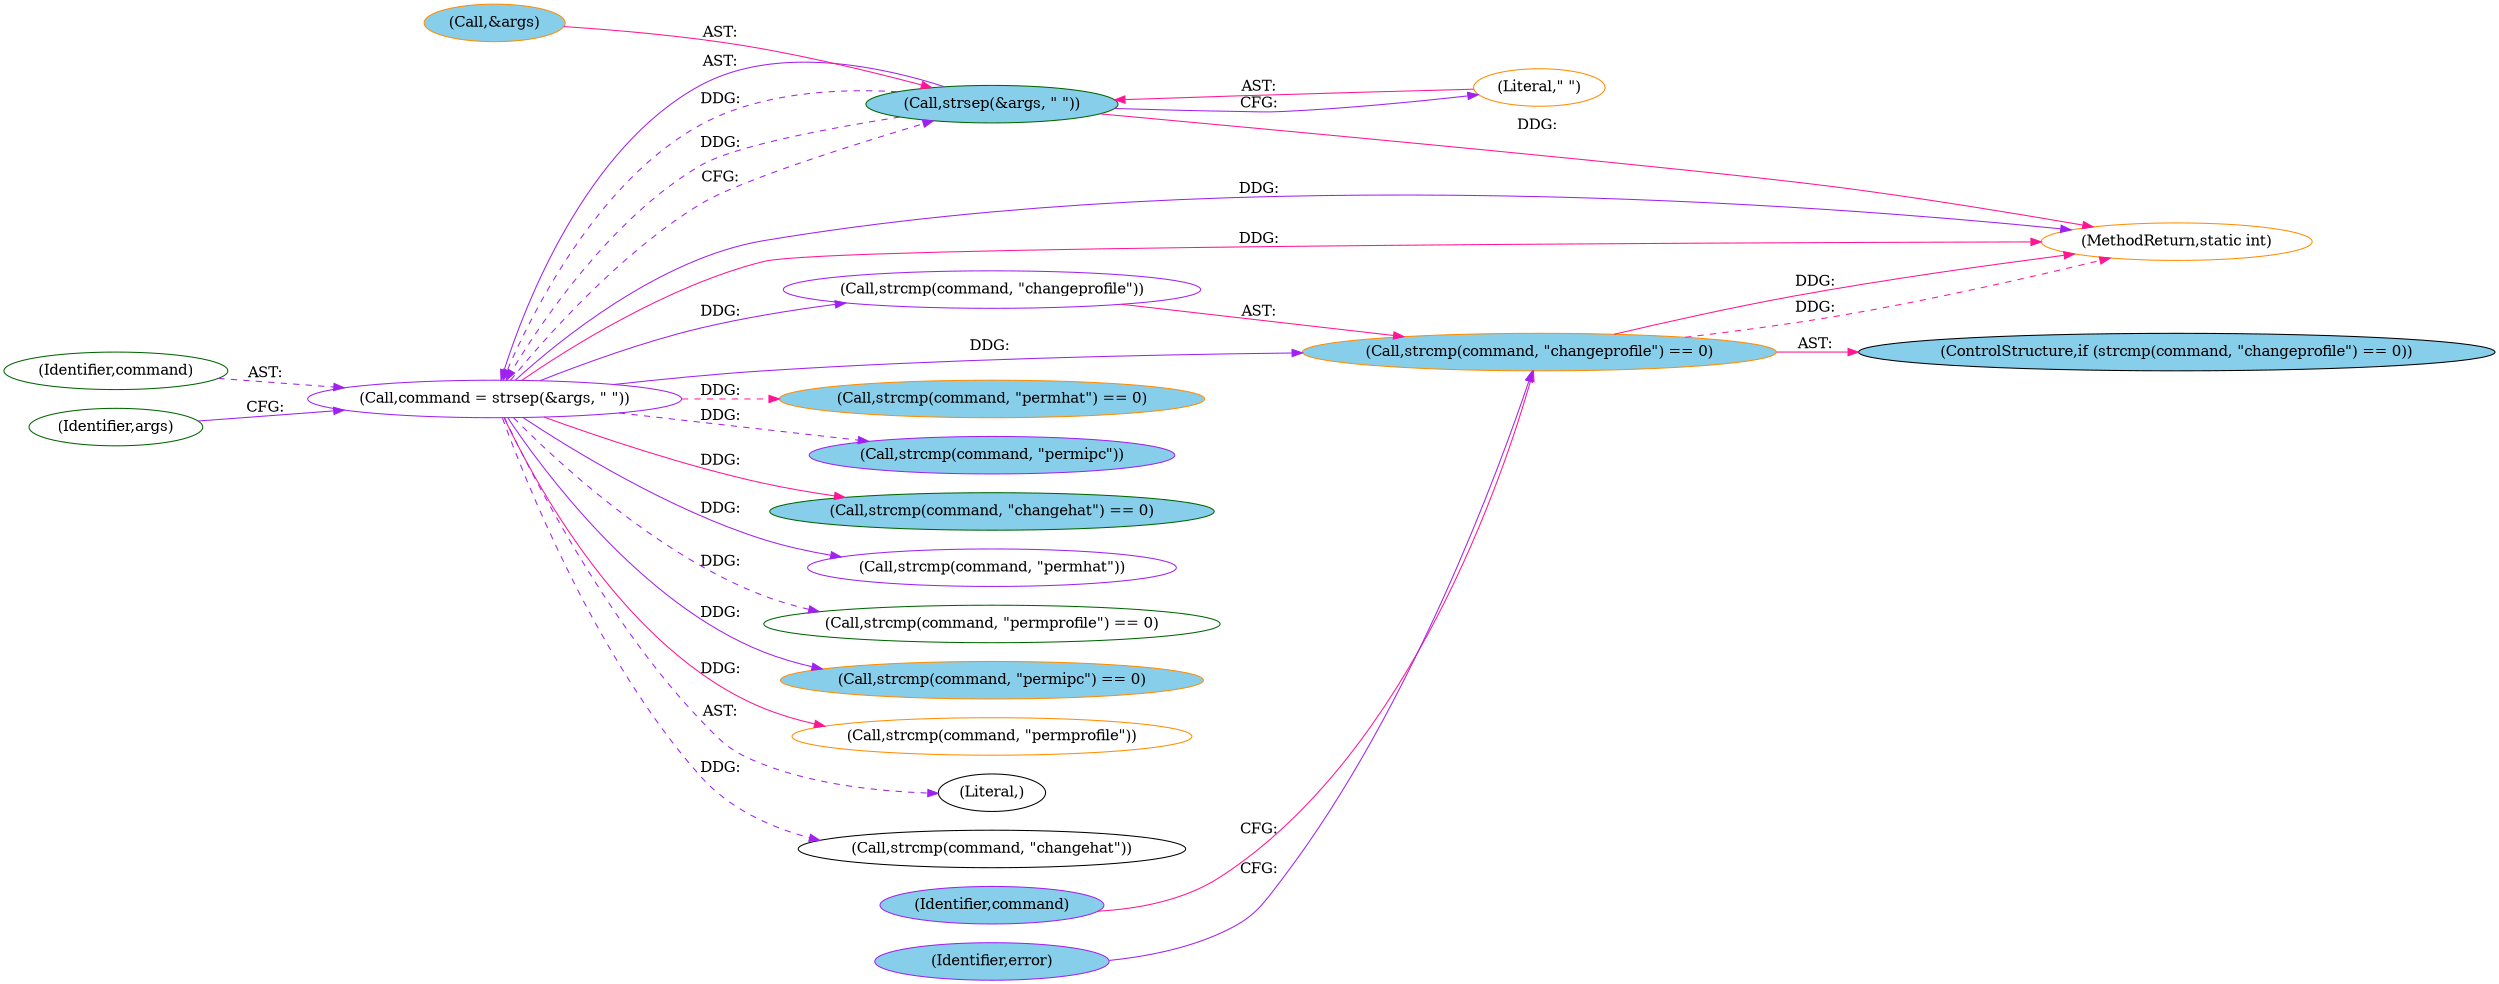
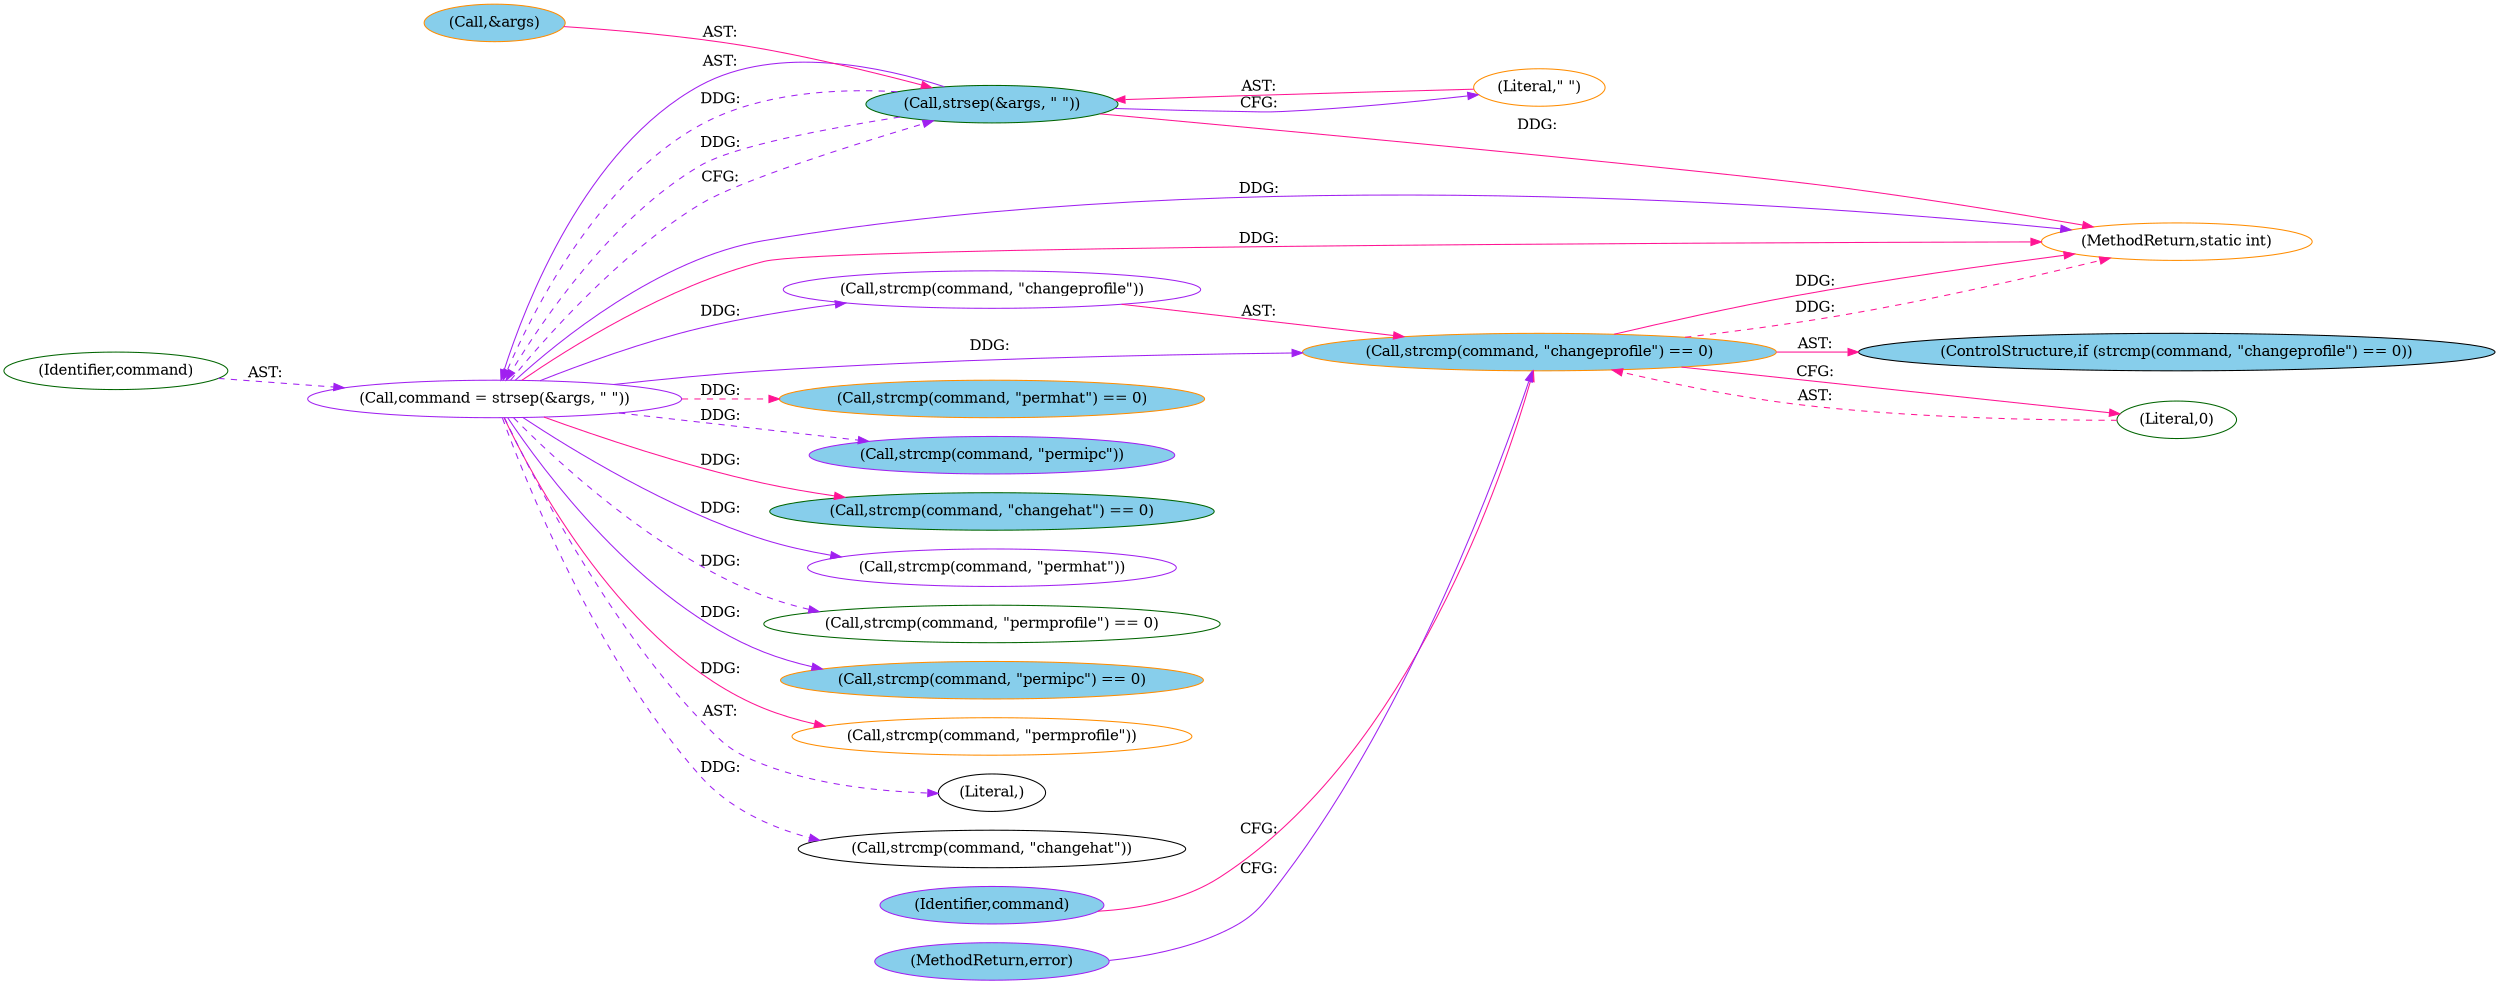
none -> (2177, 420)
(116, 427) -> none
(992, 961) -> (992, 961)
